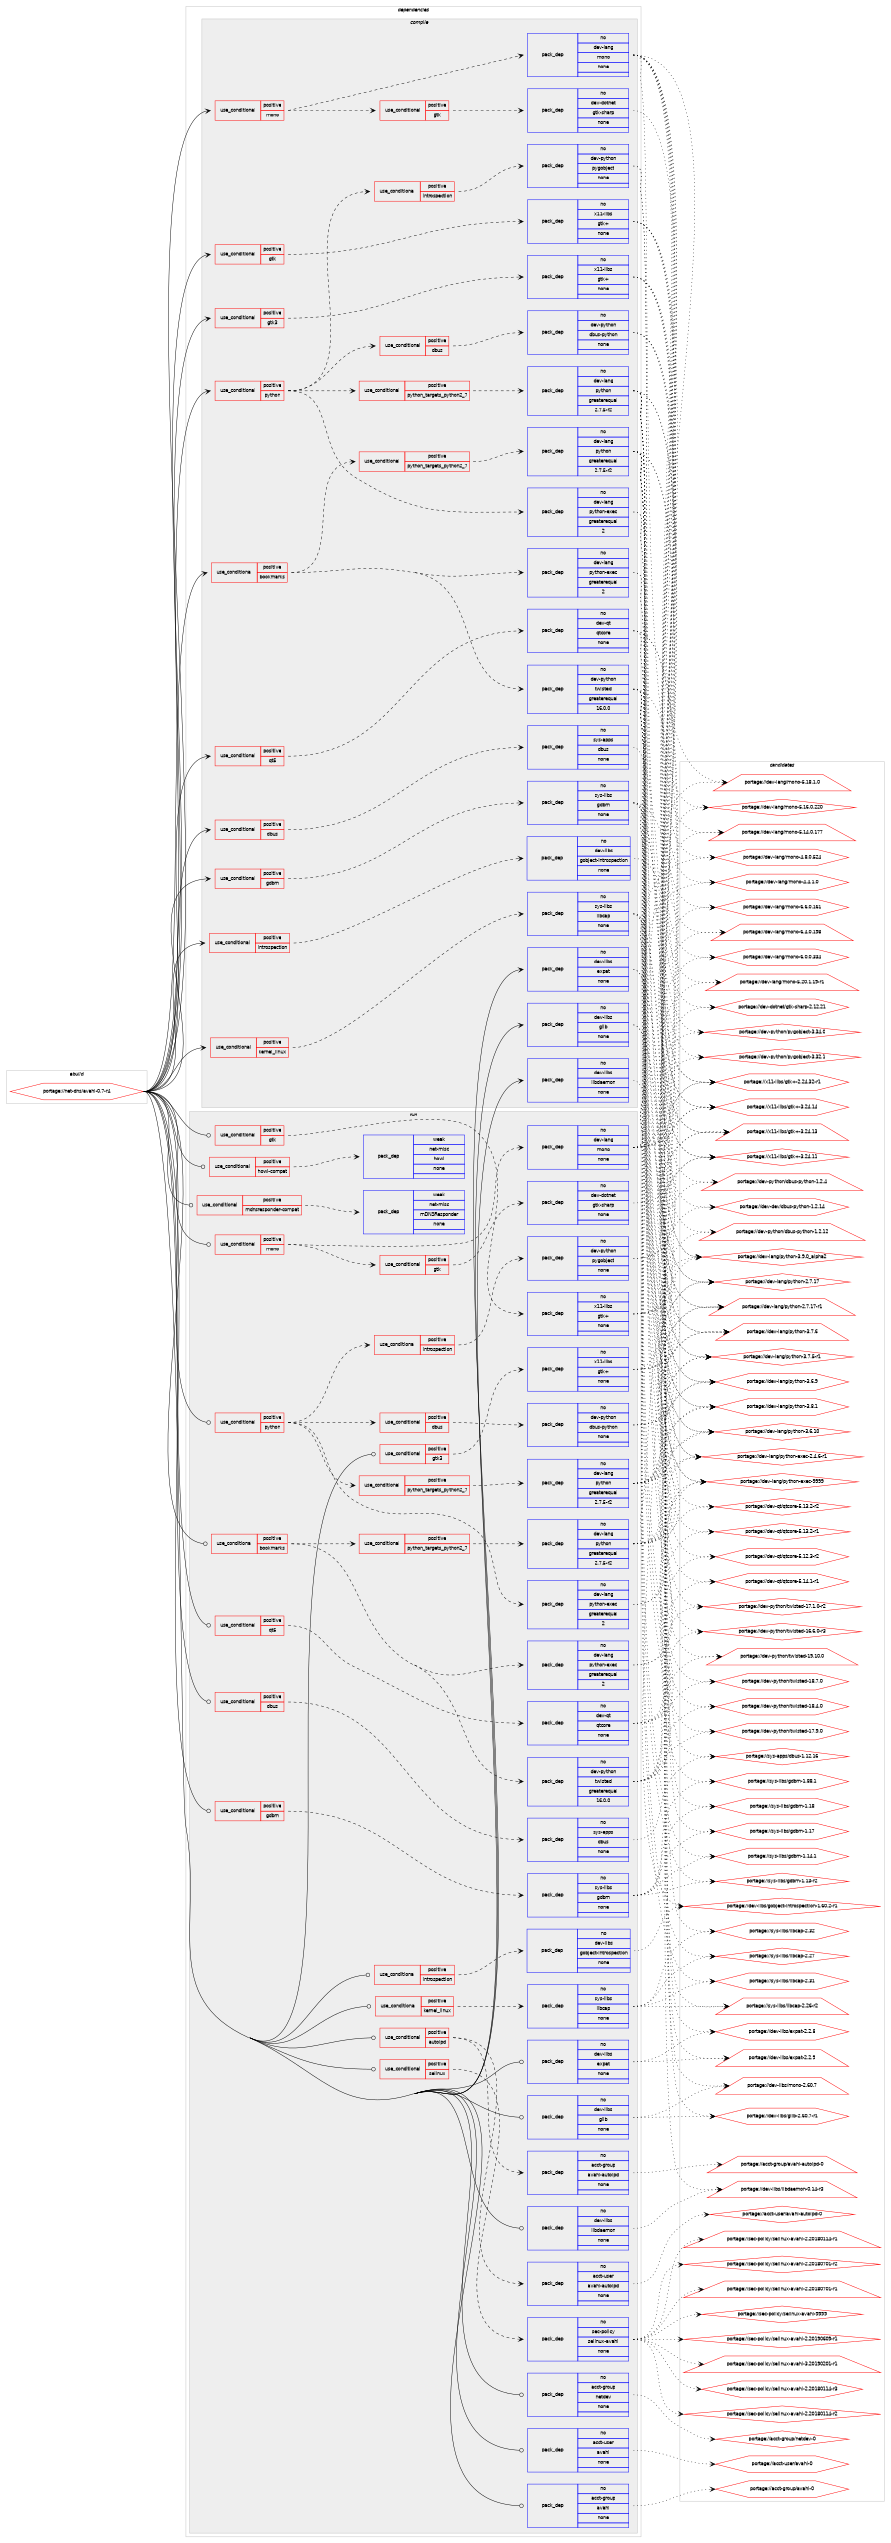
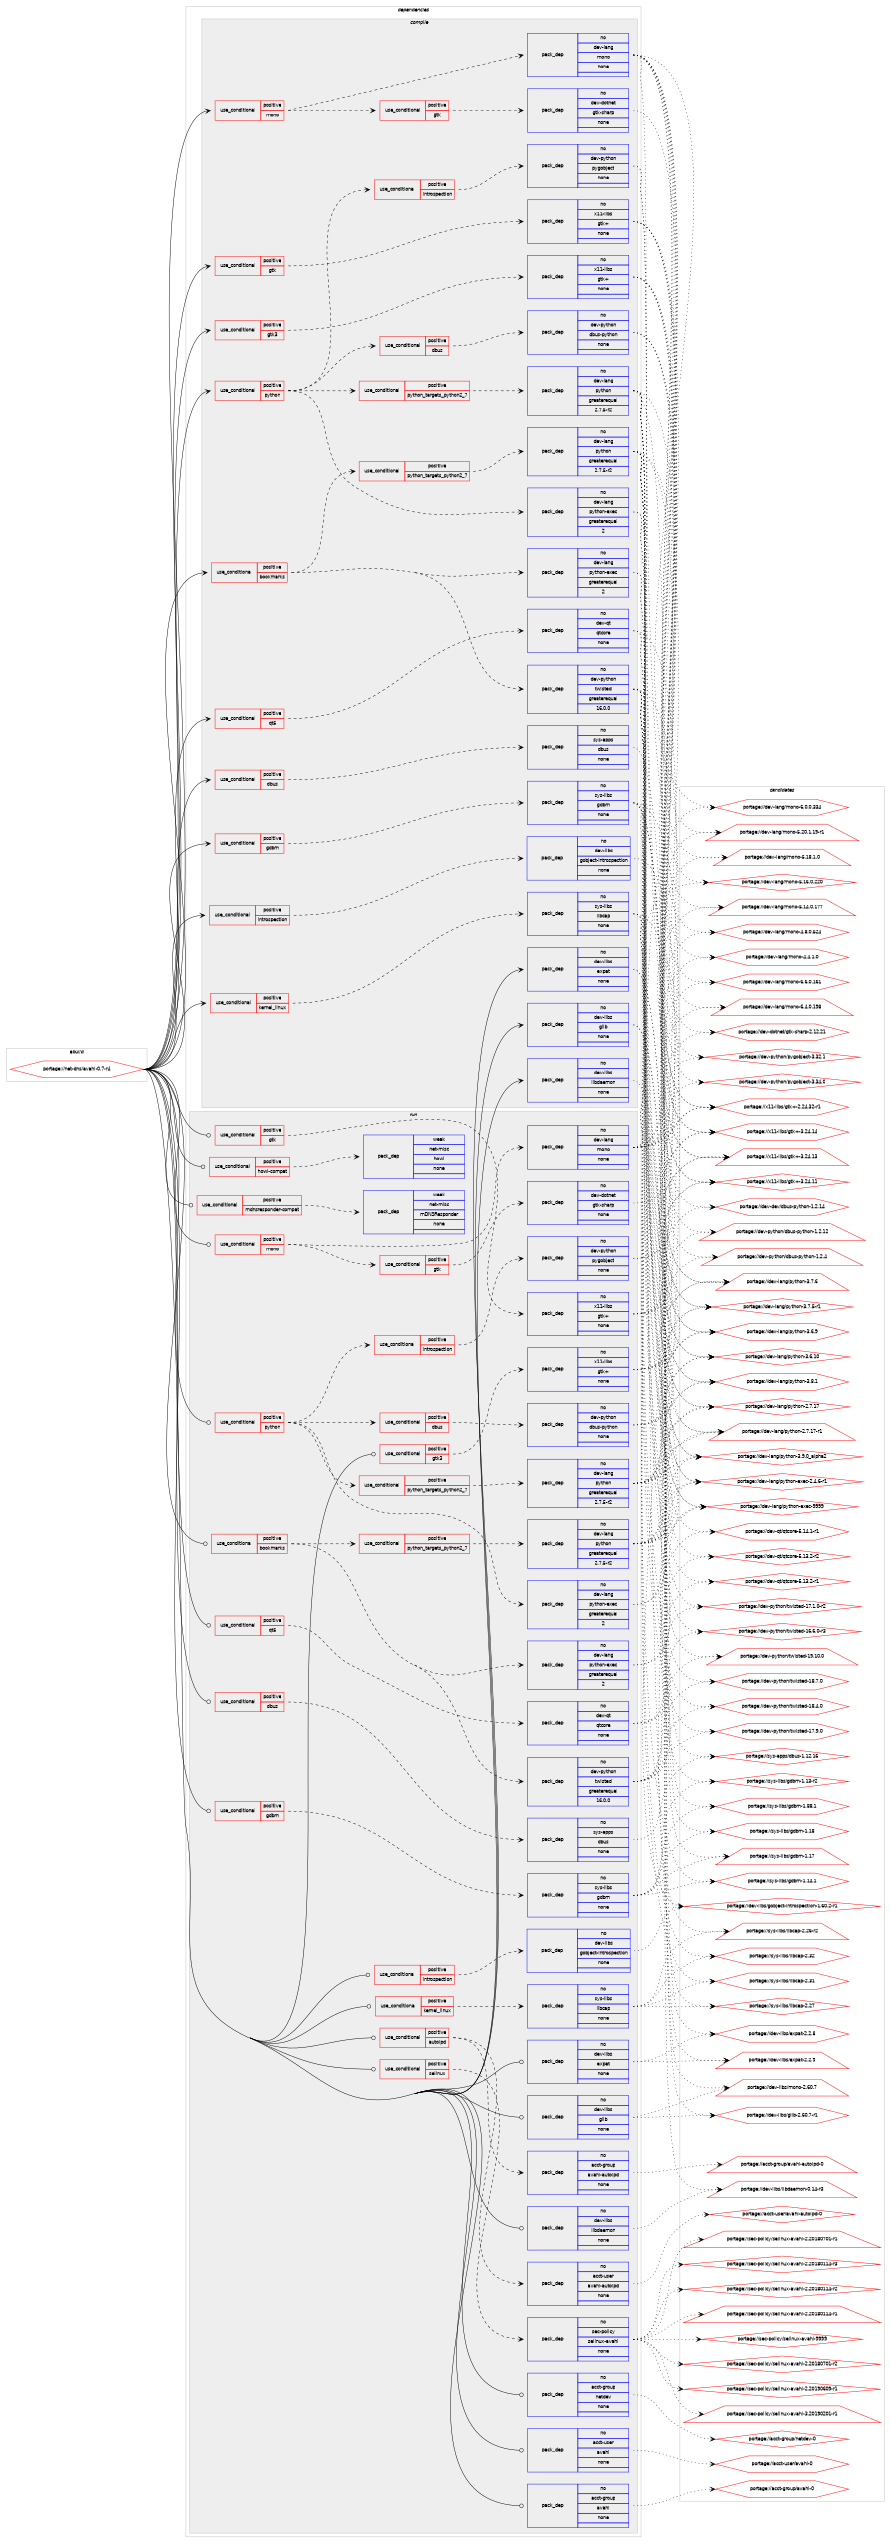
(782, 1557) -> none
(782, 1831) -> (782, 1856)
(782, 2389) -> (782, 2264)
